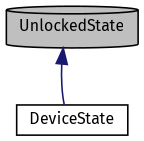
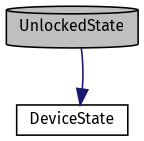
(62, 84) -> (83, 69)
